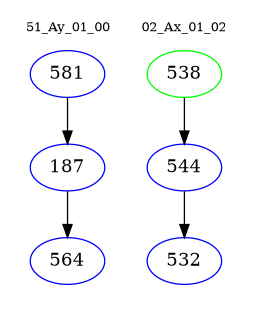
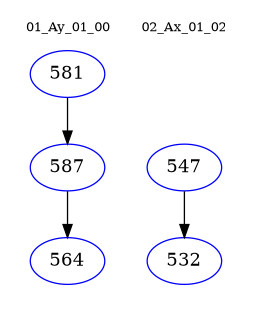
(68, 28) -> (68, 28)
(184, 74) -> none
(68, 168) -> (68, 168)
(184, 168) -> (184, 168)
